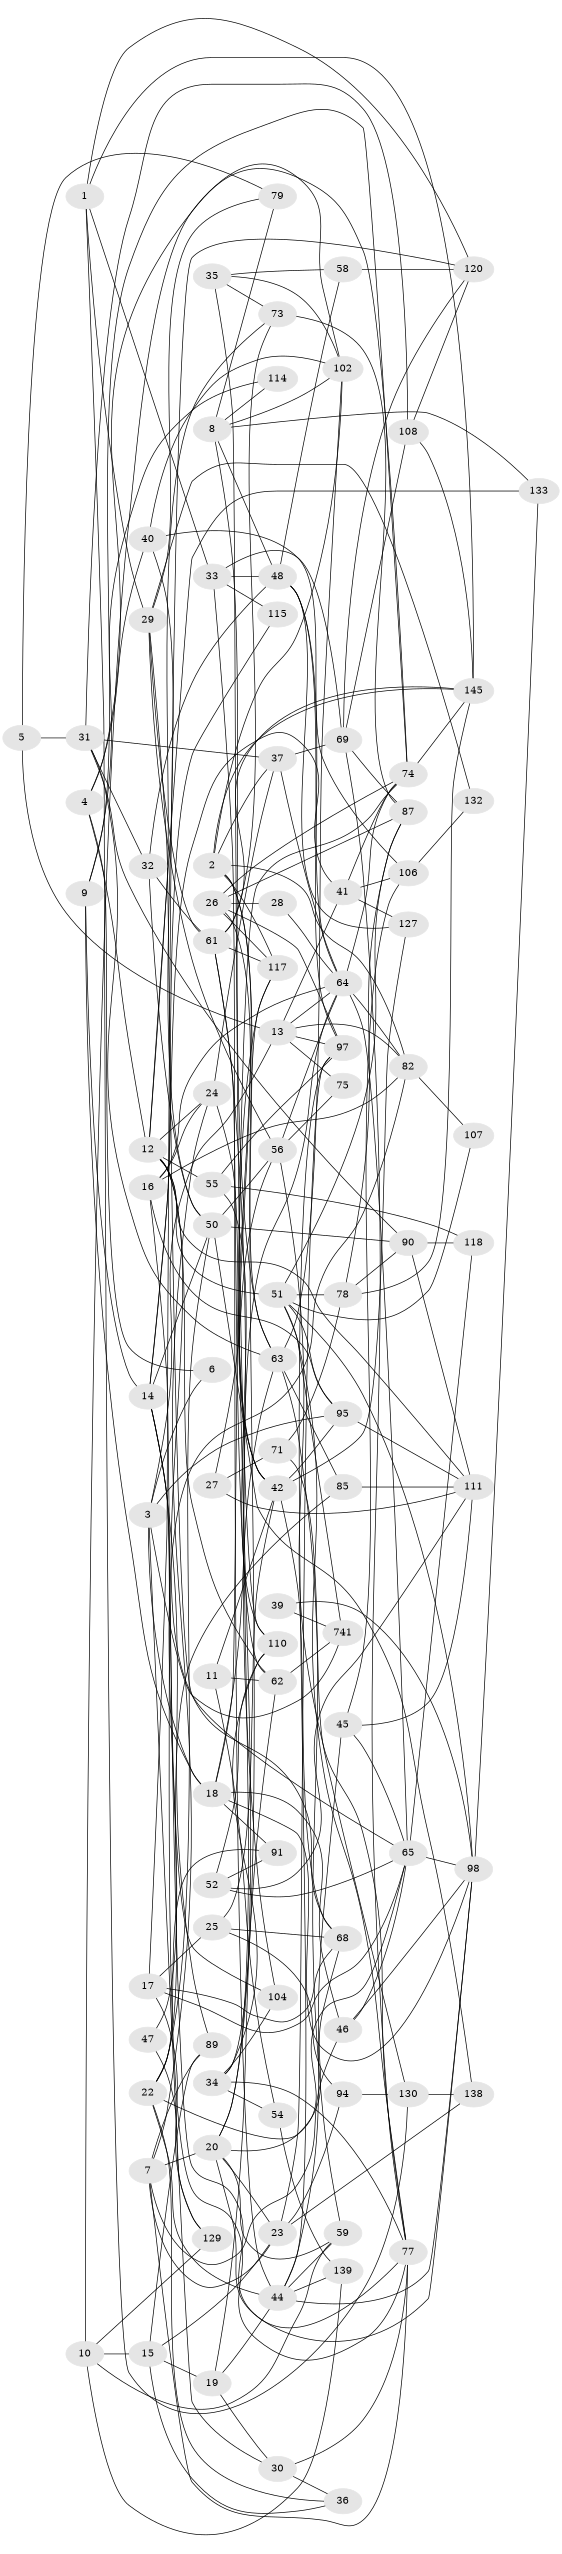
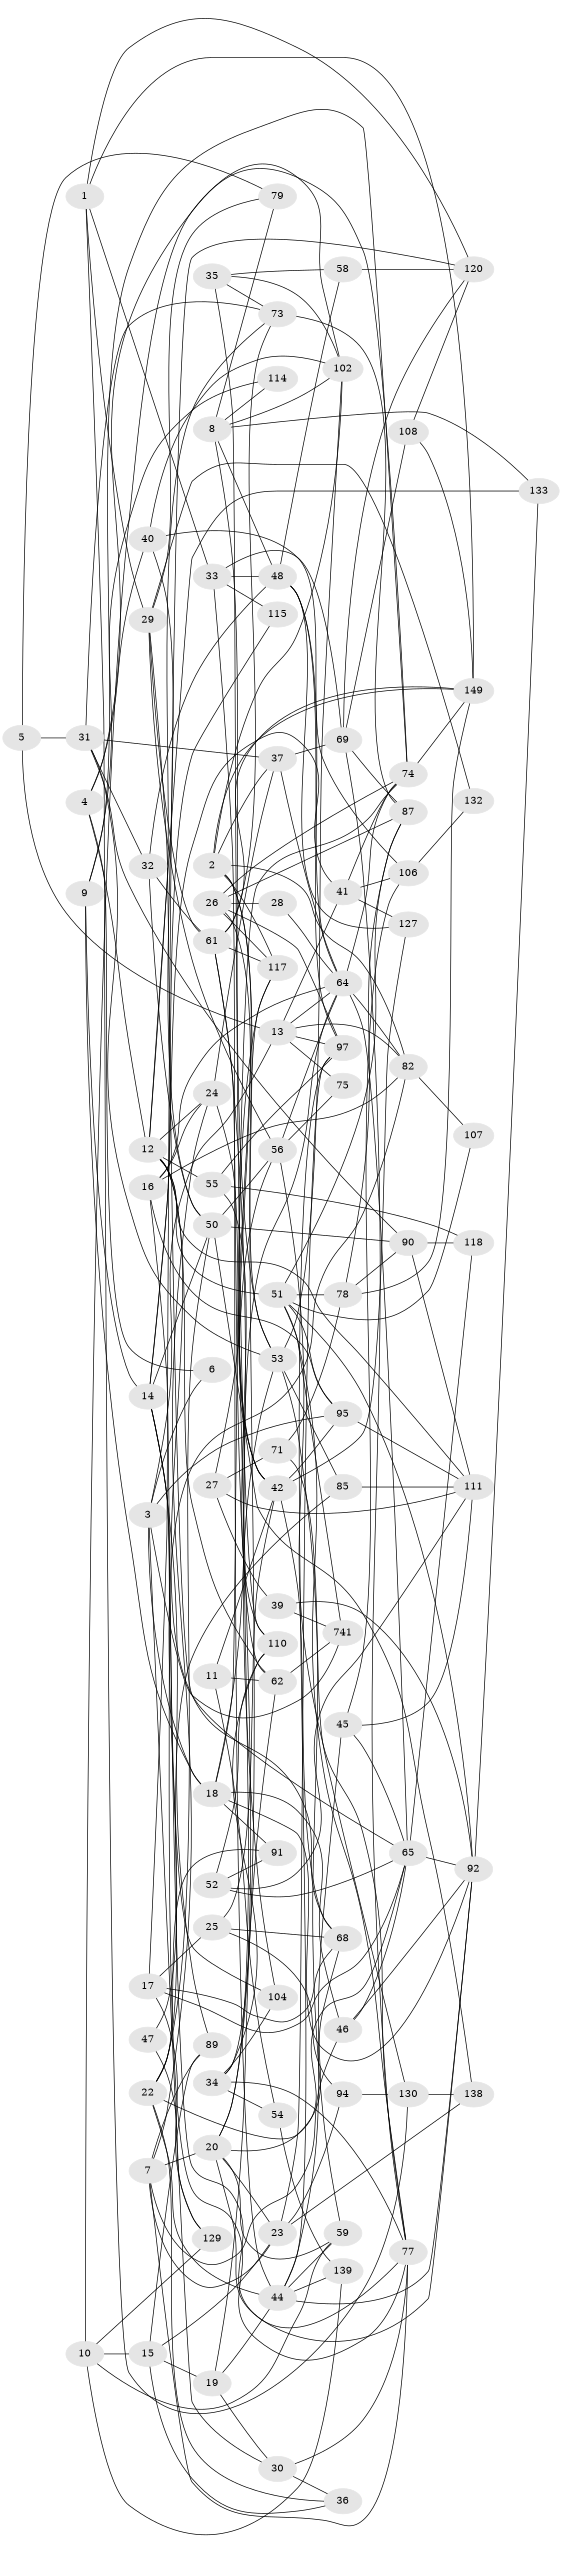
(139, 179) -> (102, 455)
(474, 691) -> (474, 691)
(278, 1359) -> (278, 1359)
none -> (230, 1531)
(474, 1869) -> (474, 1869)
